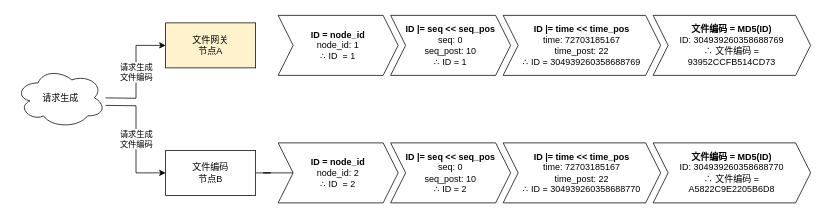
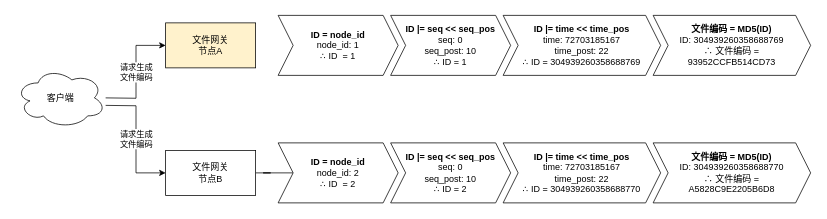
(60, 98) -> (60, 98)
(210, 173) -> (210, 173)
(732, 173) -> (732, 173)
